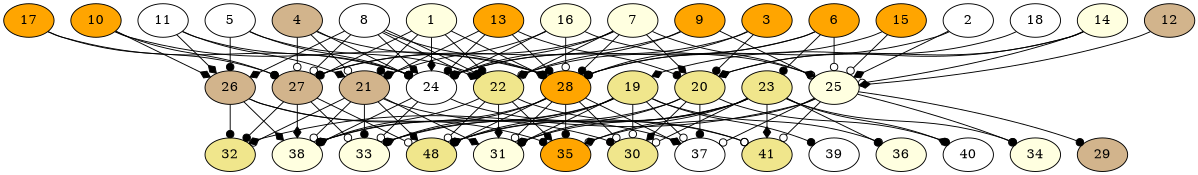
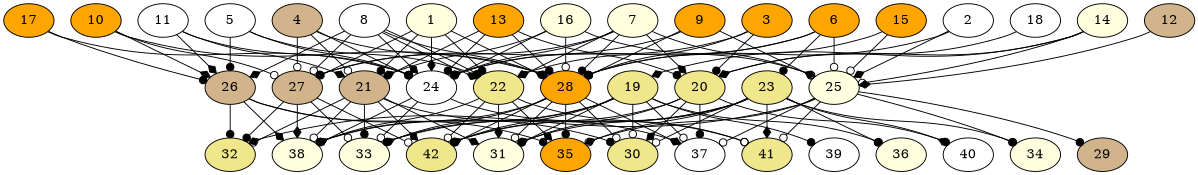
(603, 53) -> (636, 52)
(159, 54) -> (123, 58)
(431, 155) -> (431, 155)
